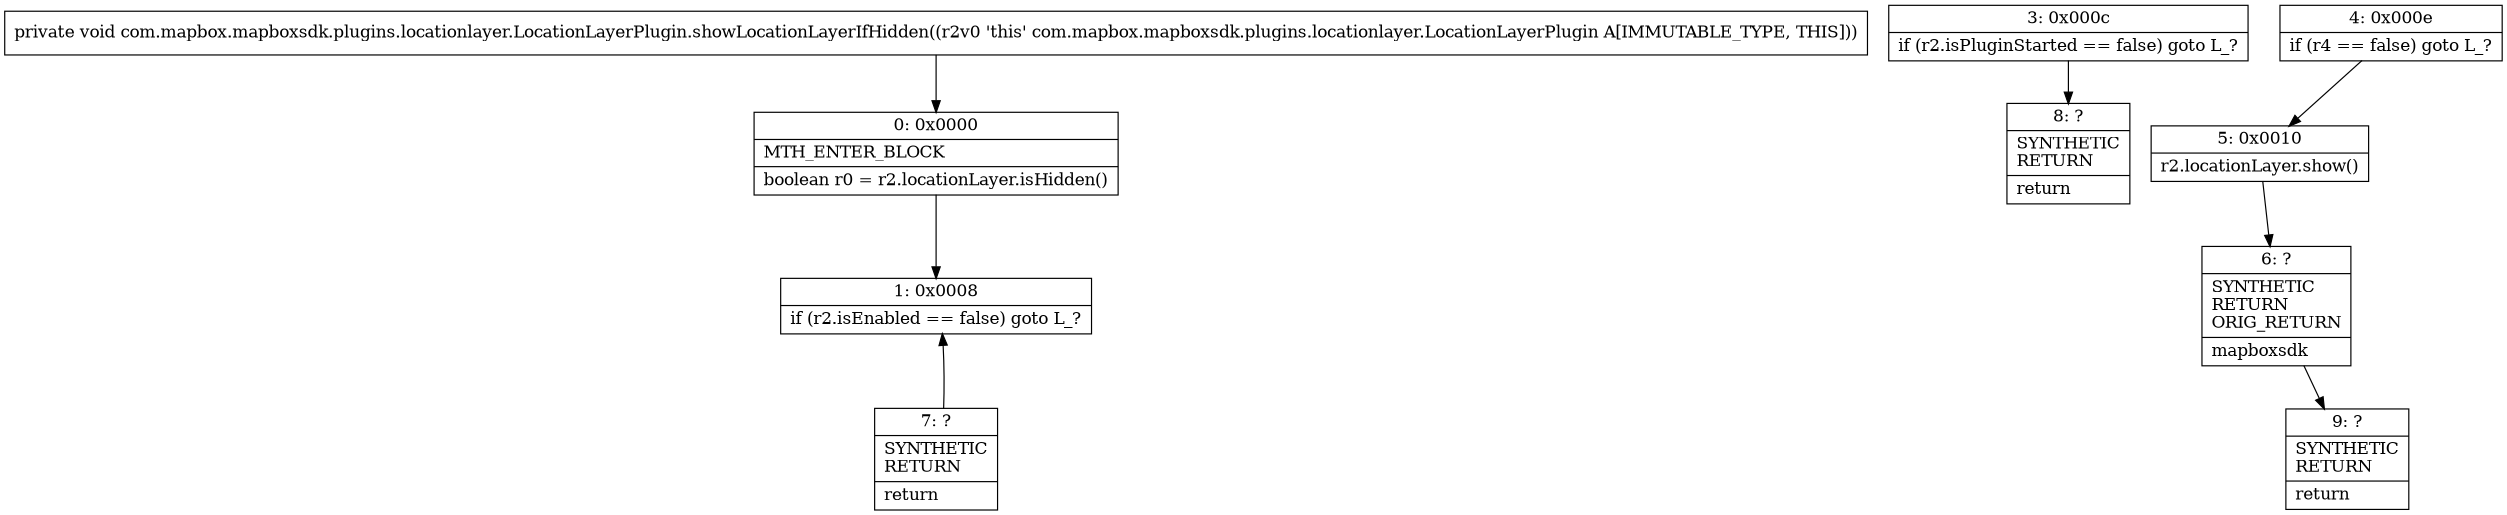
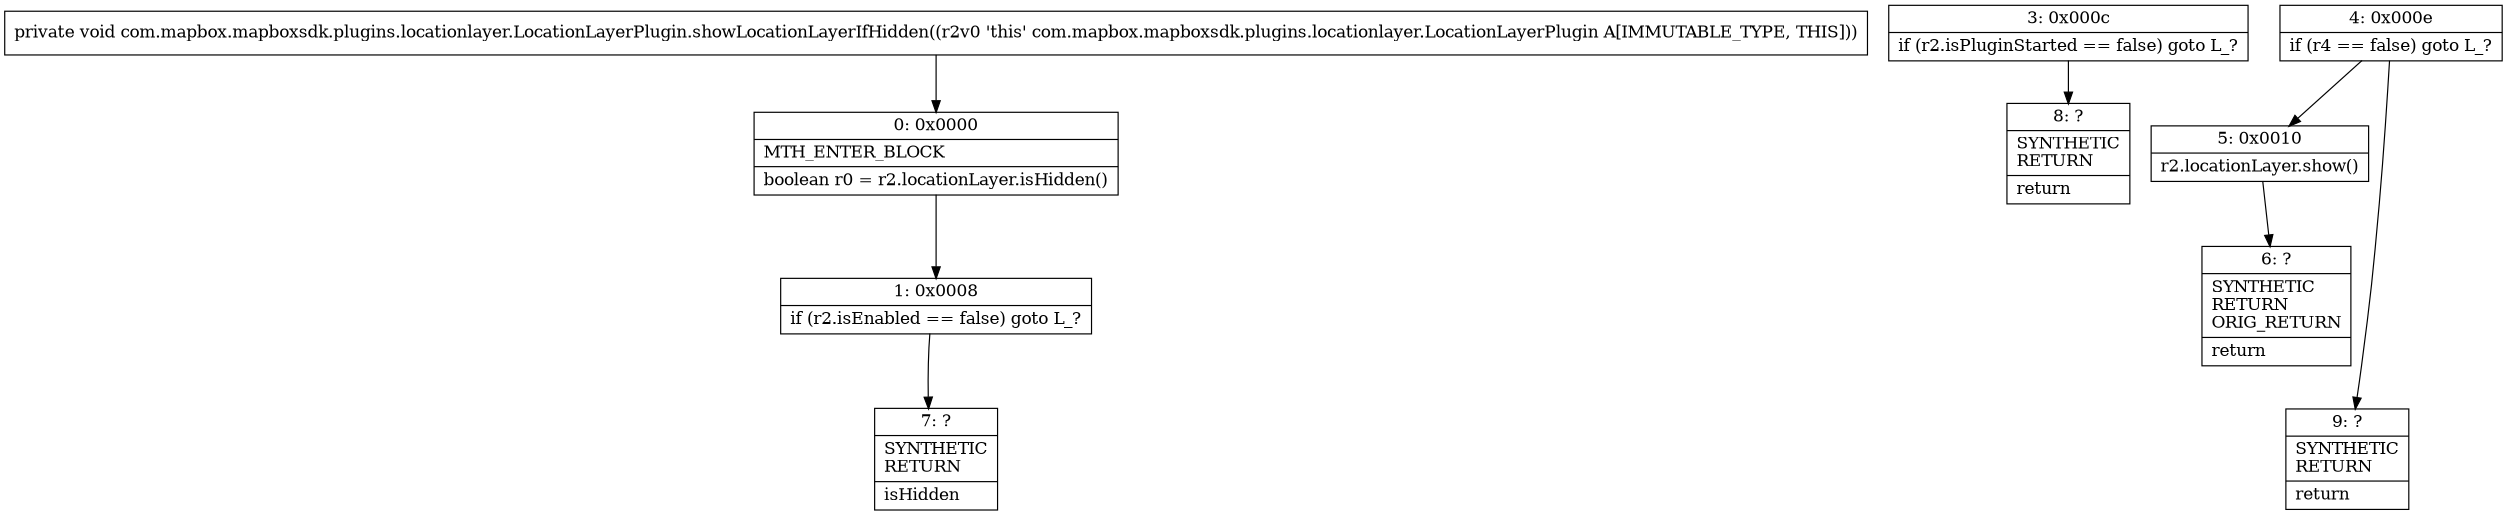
(2260, 351) -> (2239, 351)
(944, 377) -> (928, 365)
(2312, 382) -> (2377, 229)
(911, 495) -> (922, 495)
